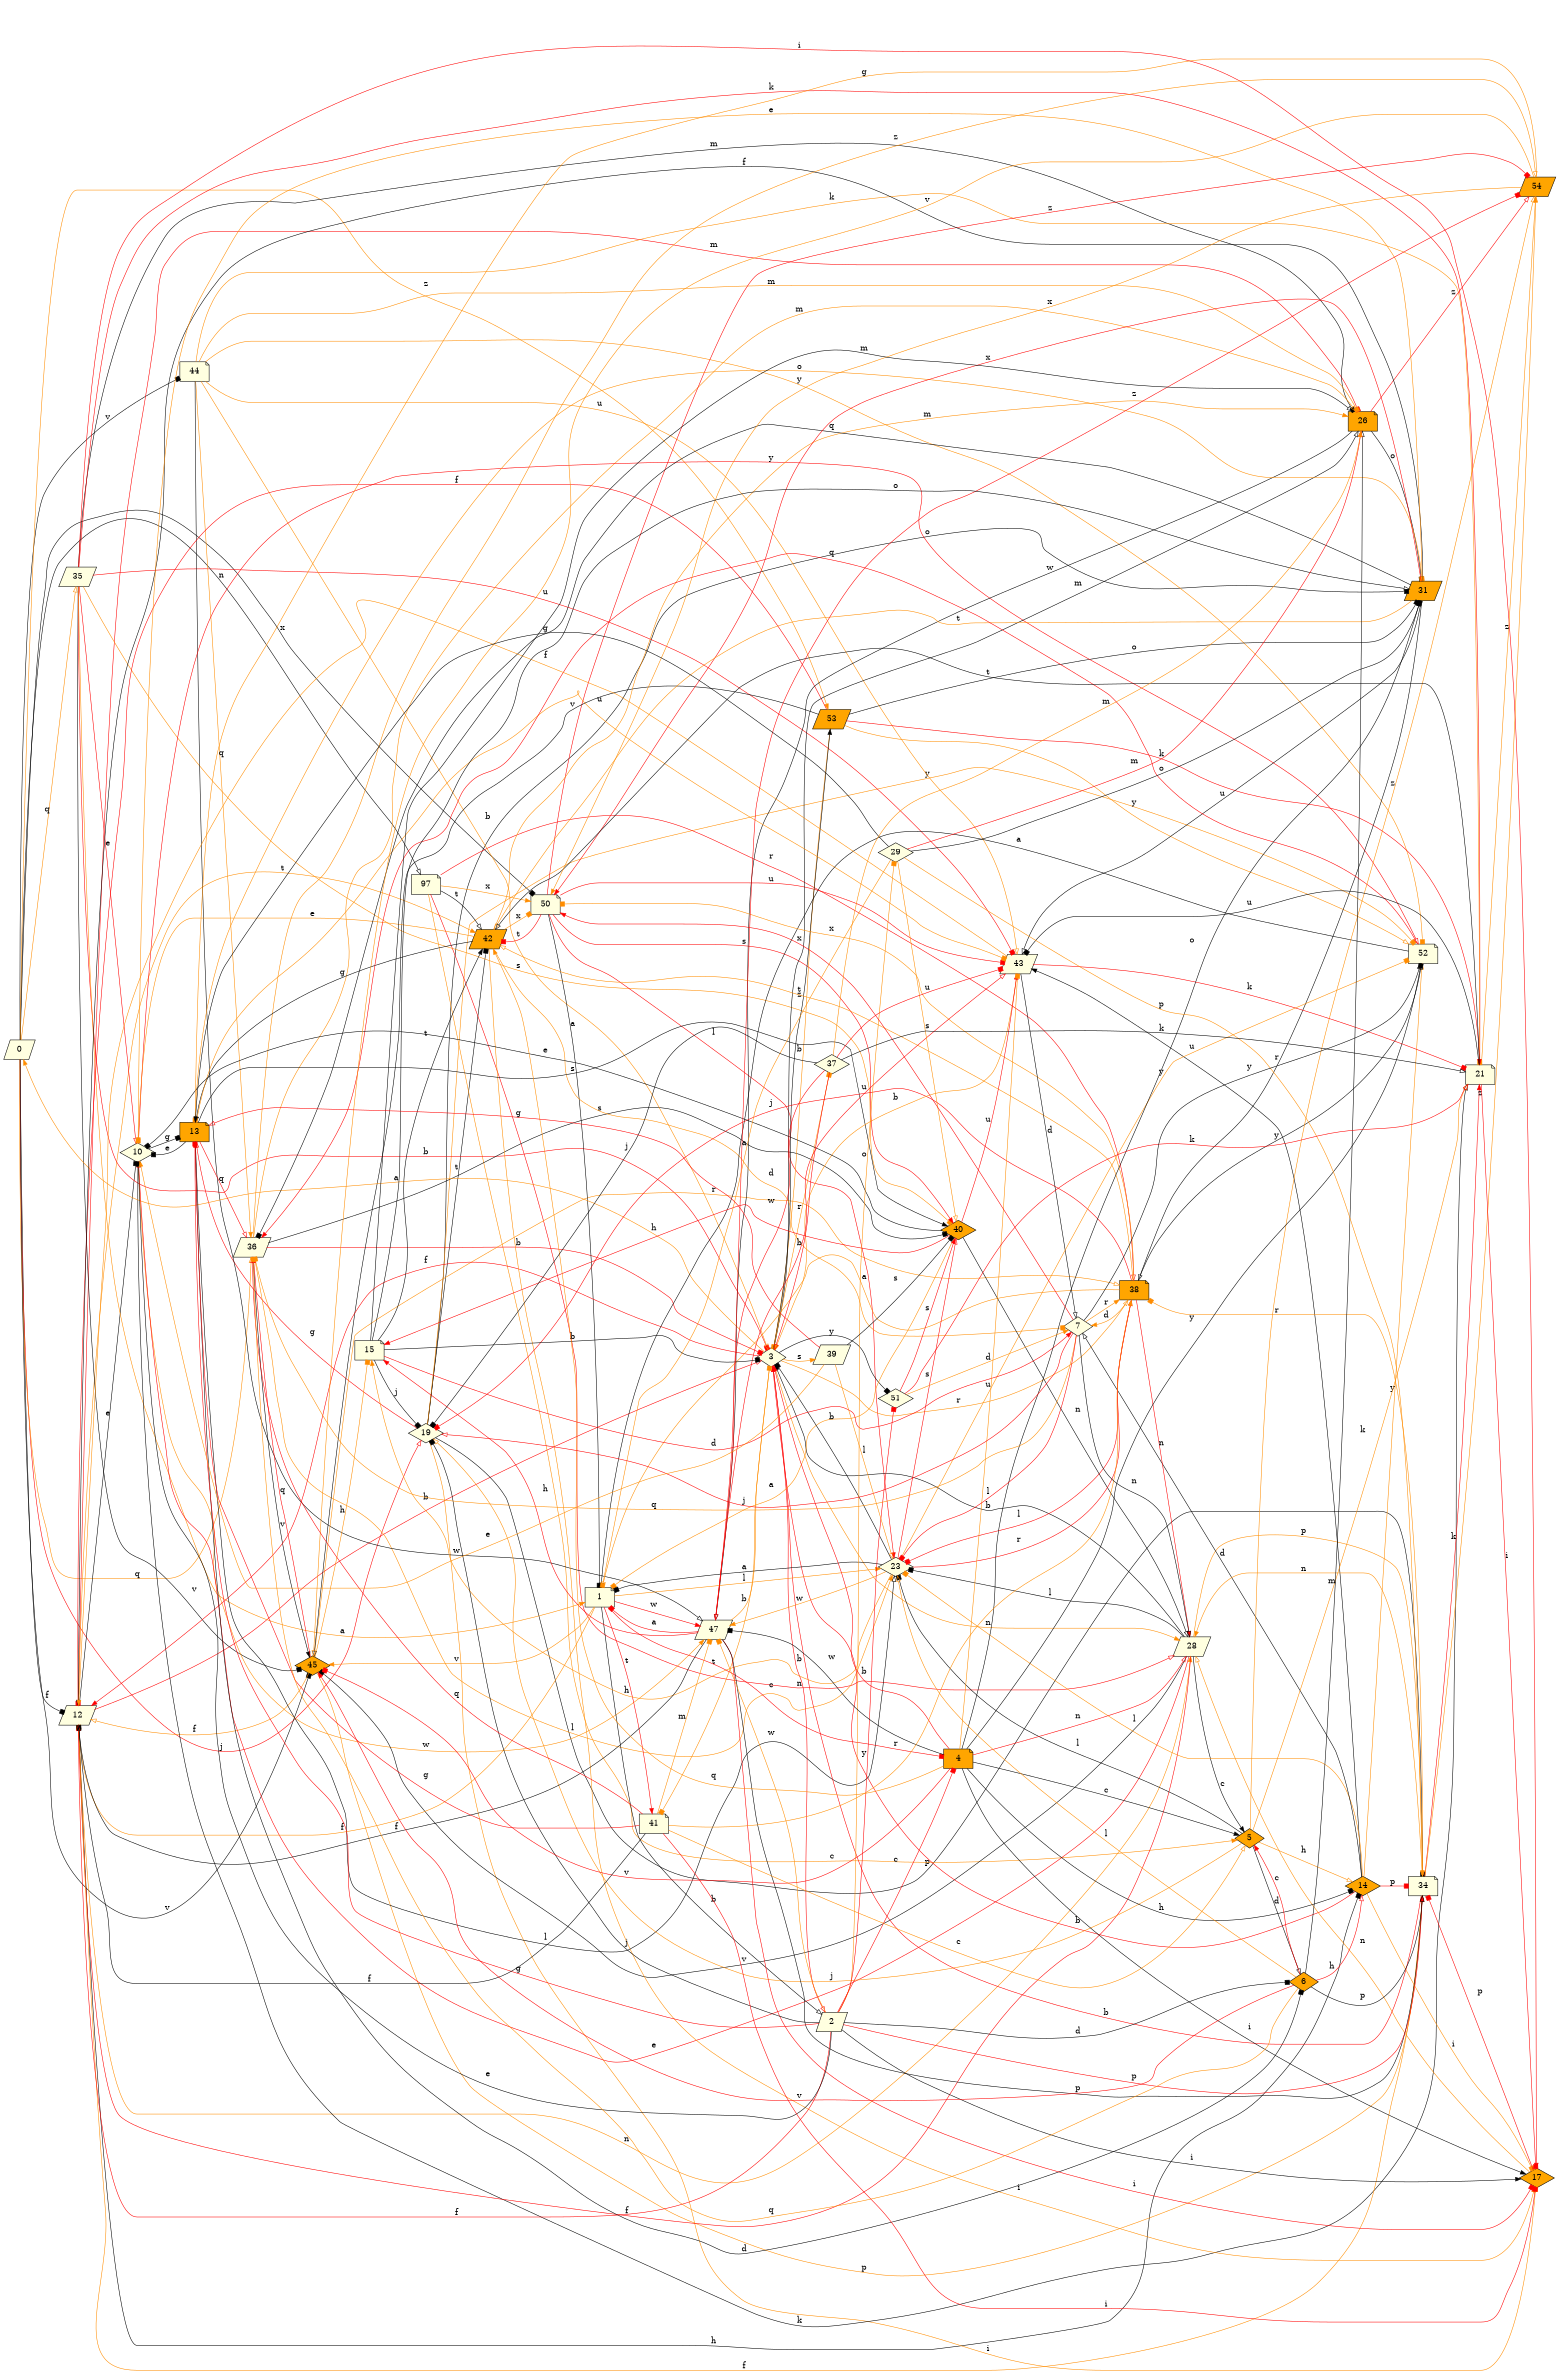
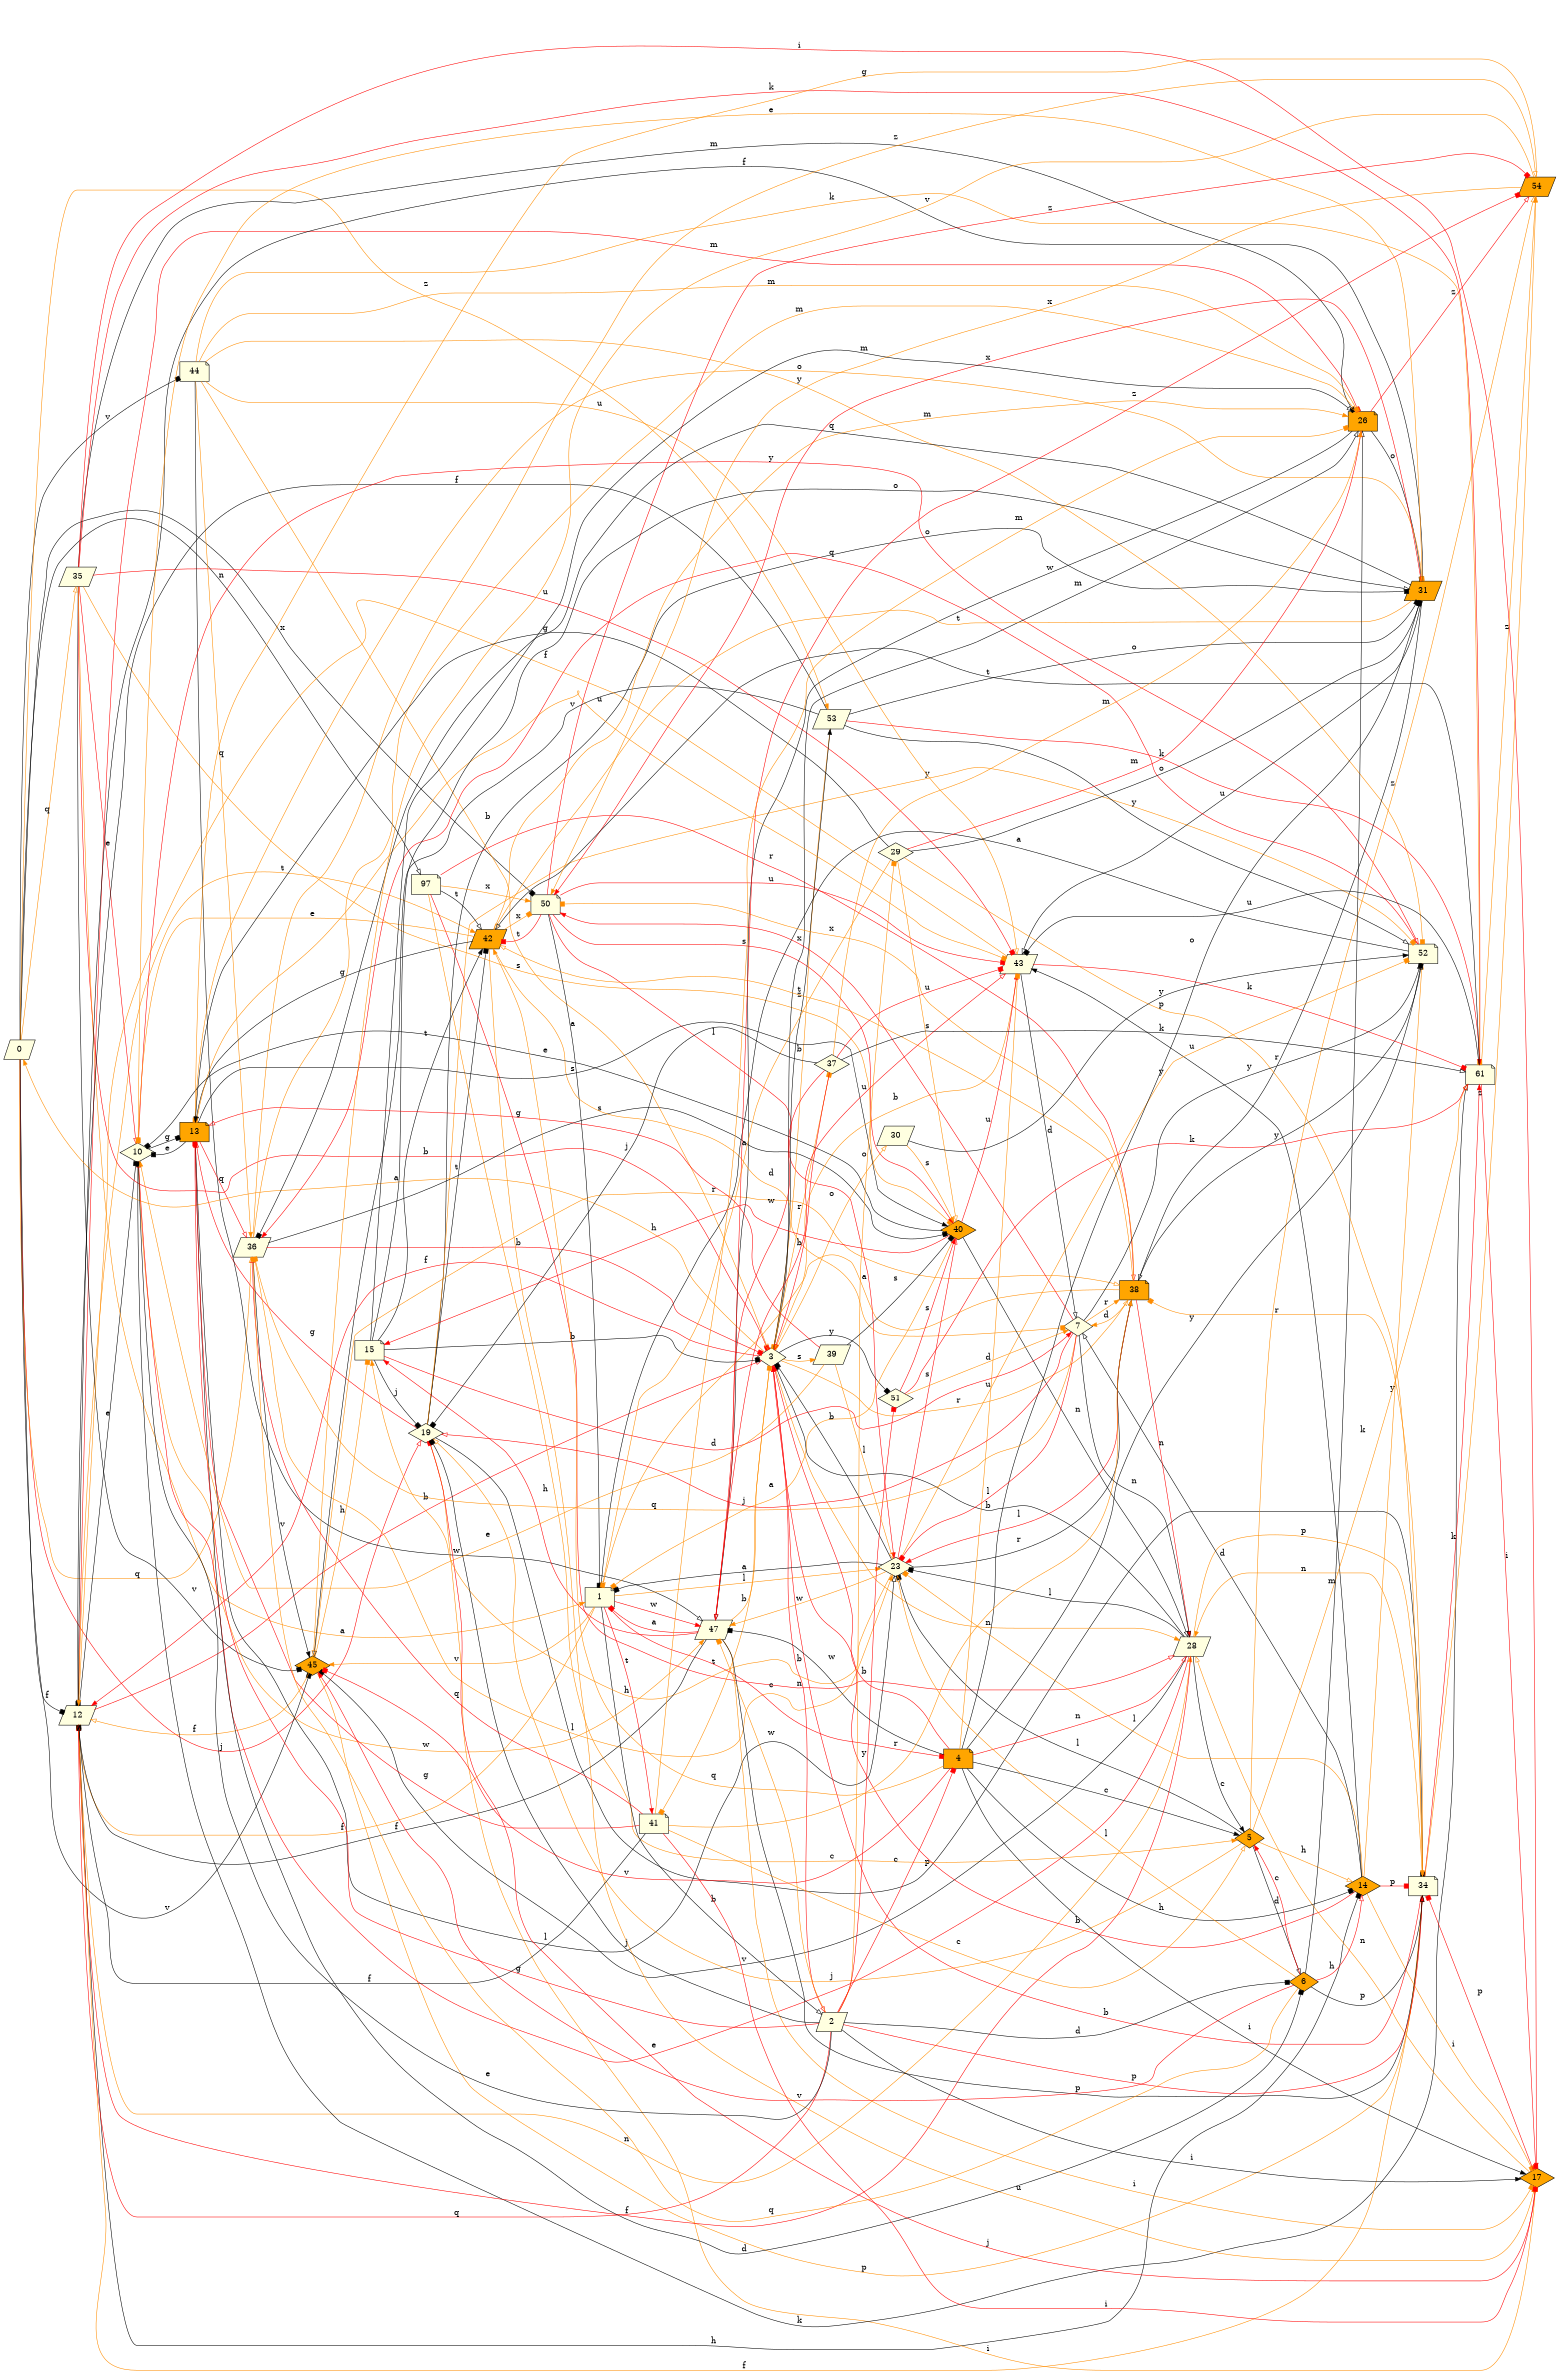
(832, 719) -> (832, 719)
(125, 739) -> (125, 739)
(1129, 812) -> (1129, 812)
(1480, 1075) -> (1480, 1075)
(760, 1115) -> (783, 2152)
none -> (896, 1136)
(276, 1471) -> none
(1088, 1485) -> (1088, 1485)
(1097, 1501) -> (1097, 1501)
(683, 1729) -> (748, 852)
(956, 2138) -> (956, 2138)
(1019, 2188) -> (1019, 2188)
(457, 2213) -> (457, 2213)
